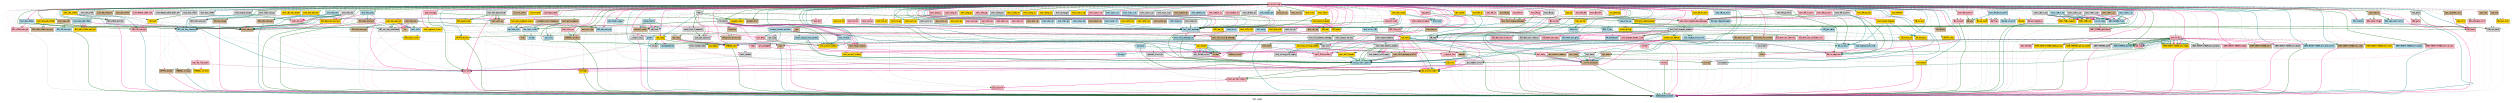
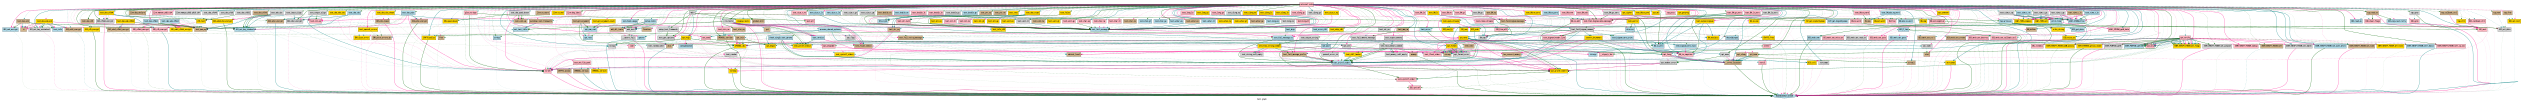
none -> (1298, 13)
(64, 30) -> (92, 30)
none -> (1814, 38)
